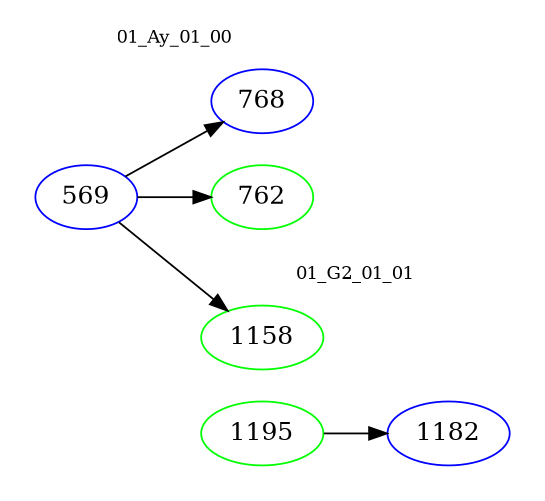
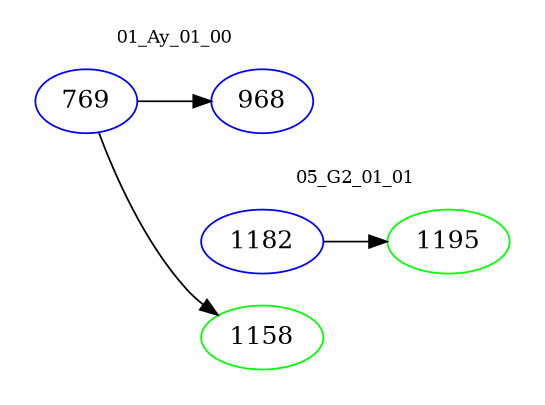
(262, 101) -> (262, 101)
(86, 197) -> (86, 101)
(262, 197) -> none
(355, 274) -> (355, 179)
(346, 433) -> (346, 242)
